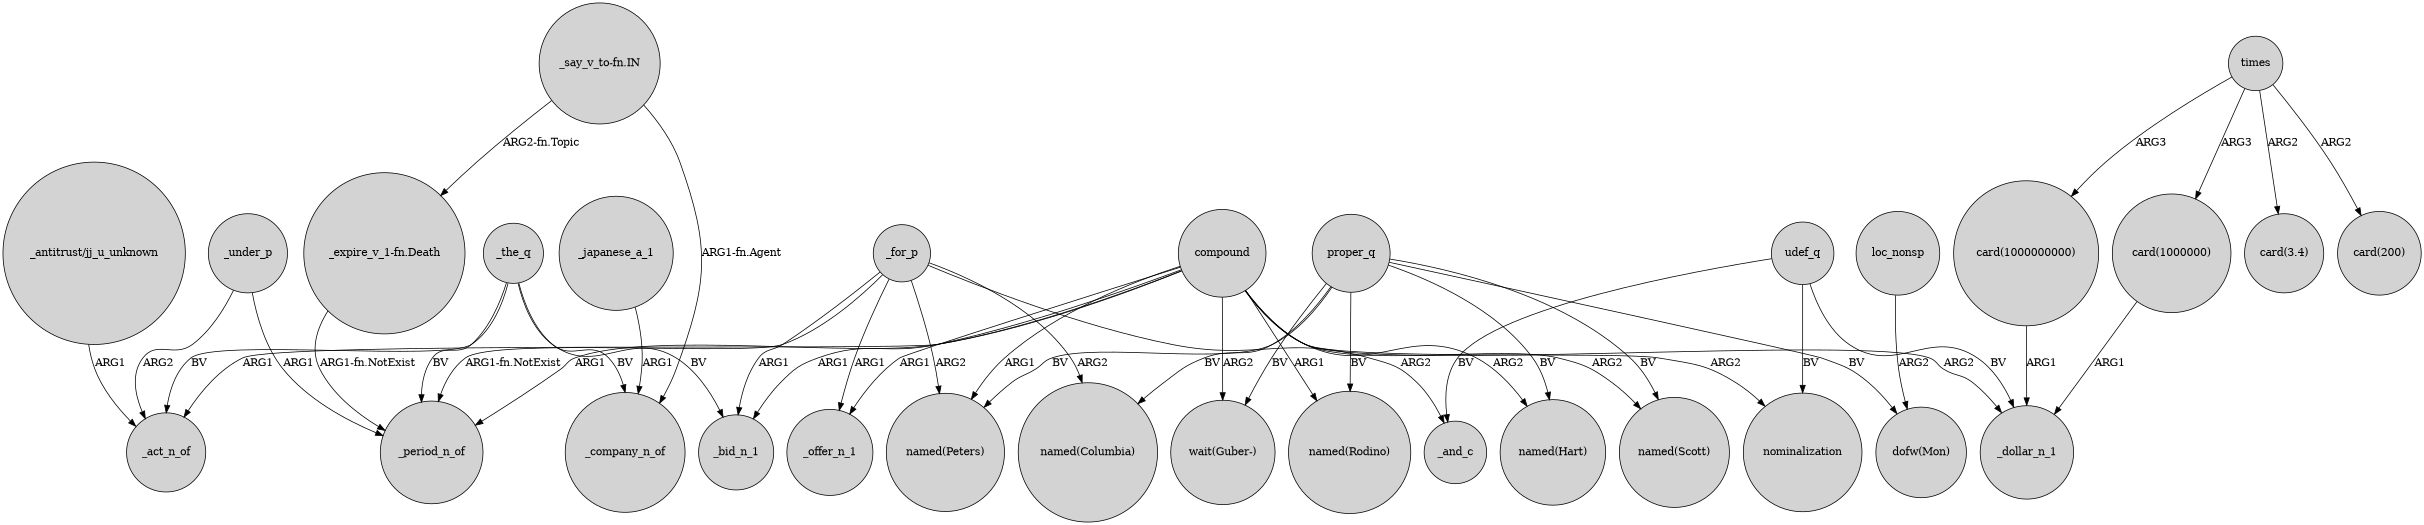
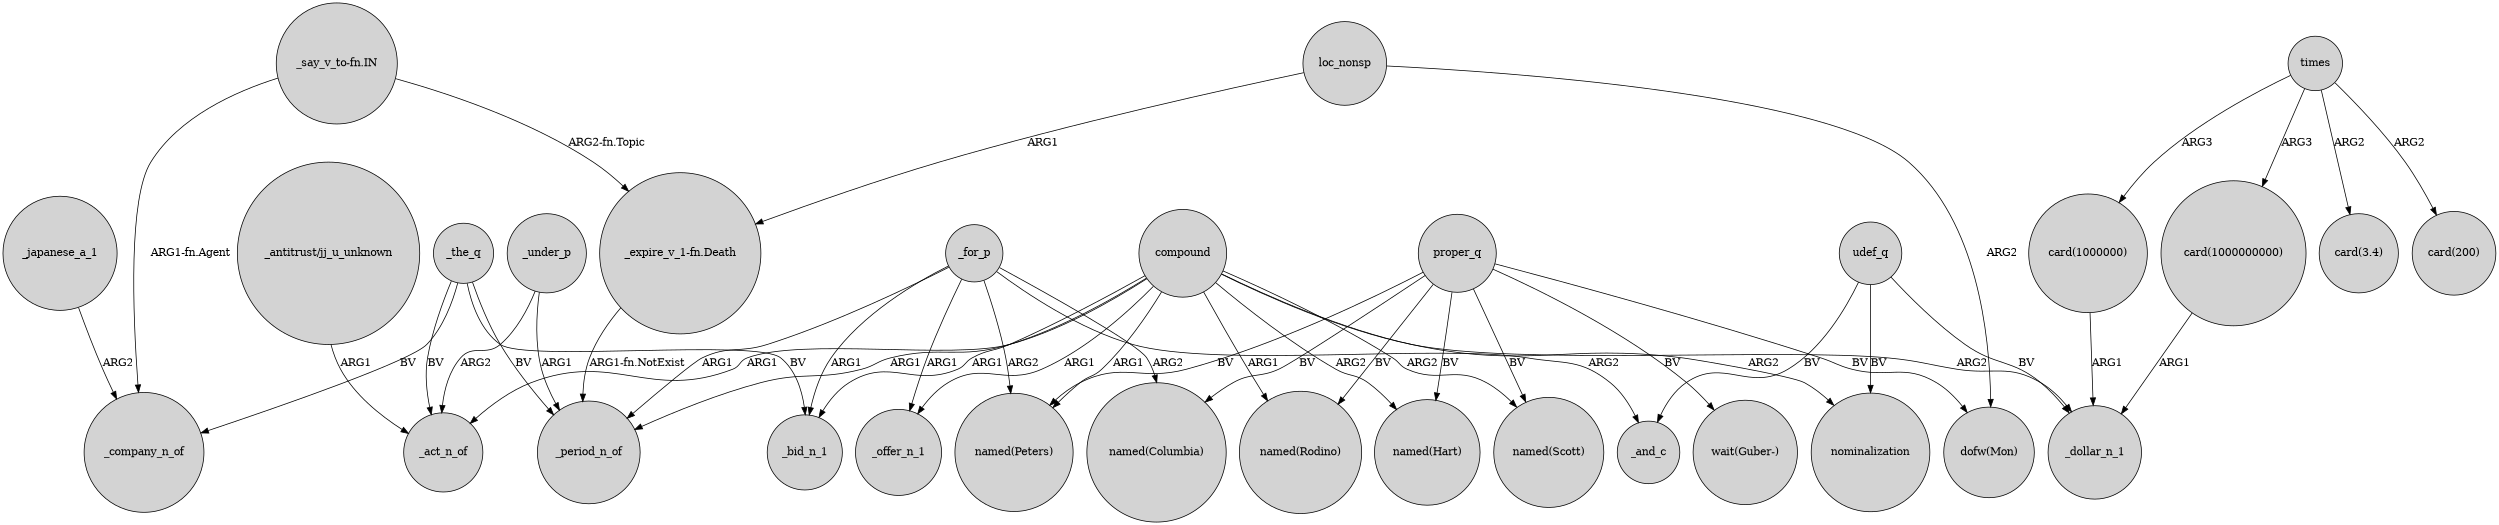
none -> (1030, 137)
(1223, 345) -> none
(513, 364) -> (717, 364)
(658, 364) -> (118, 364)
